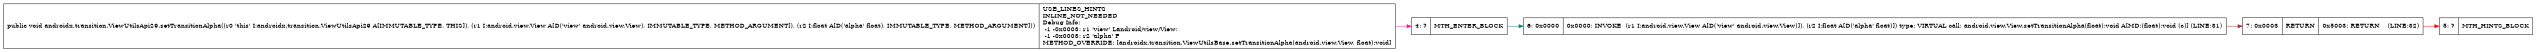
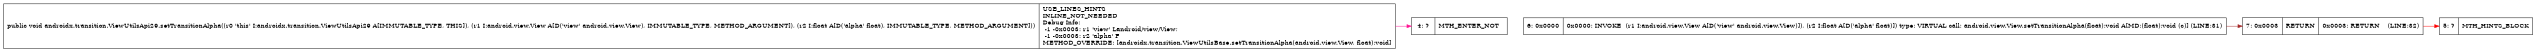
(1469, 26) -> (1469, 26)
(1513, 26) -> none
(2371, 26) -> (2371, 26)
